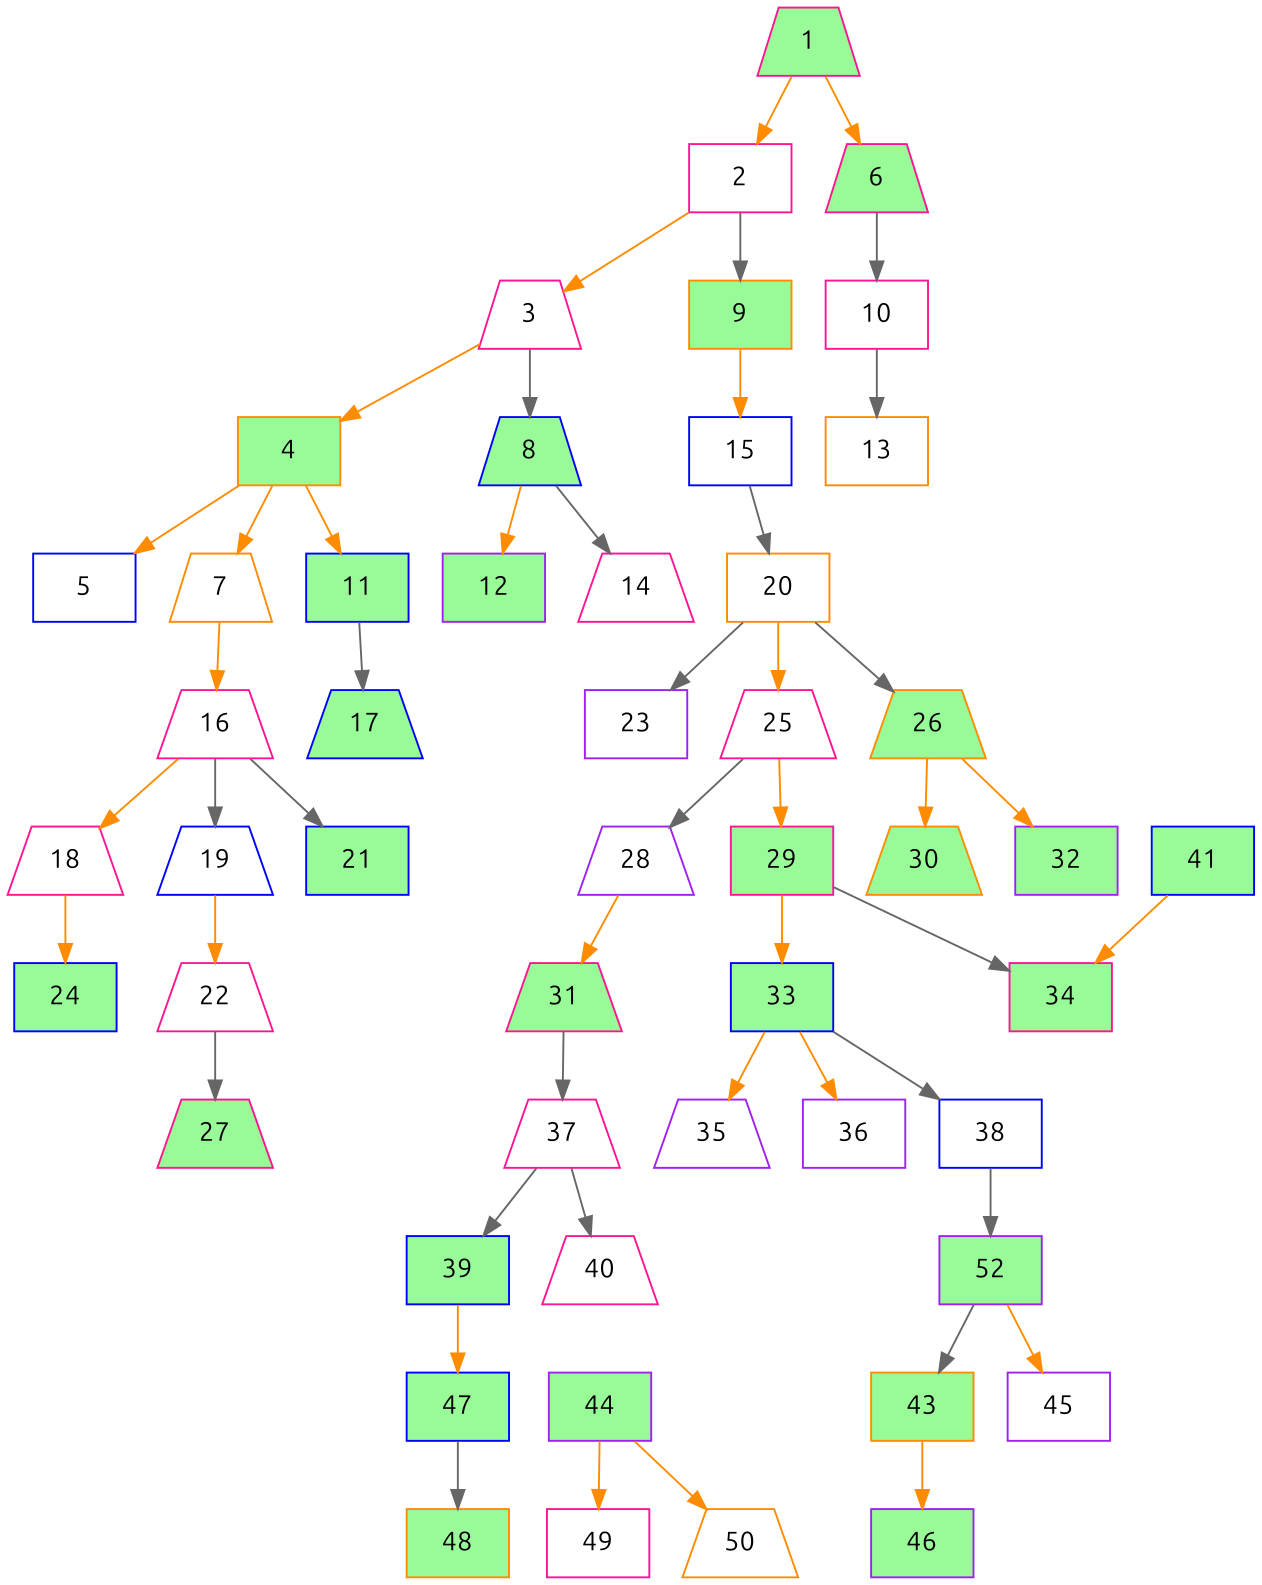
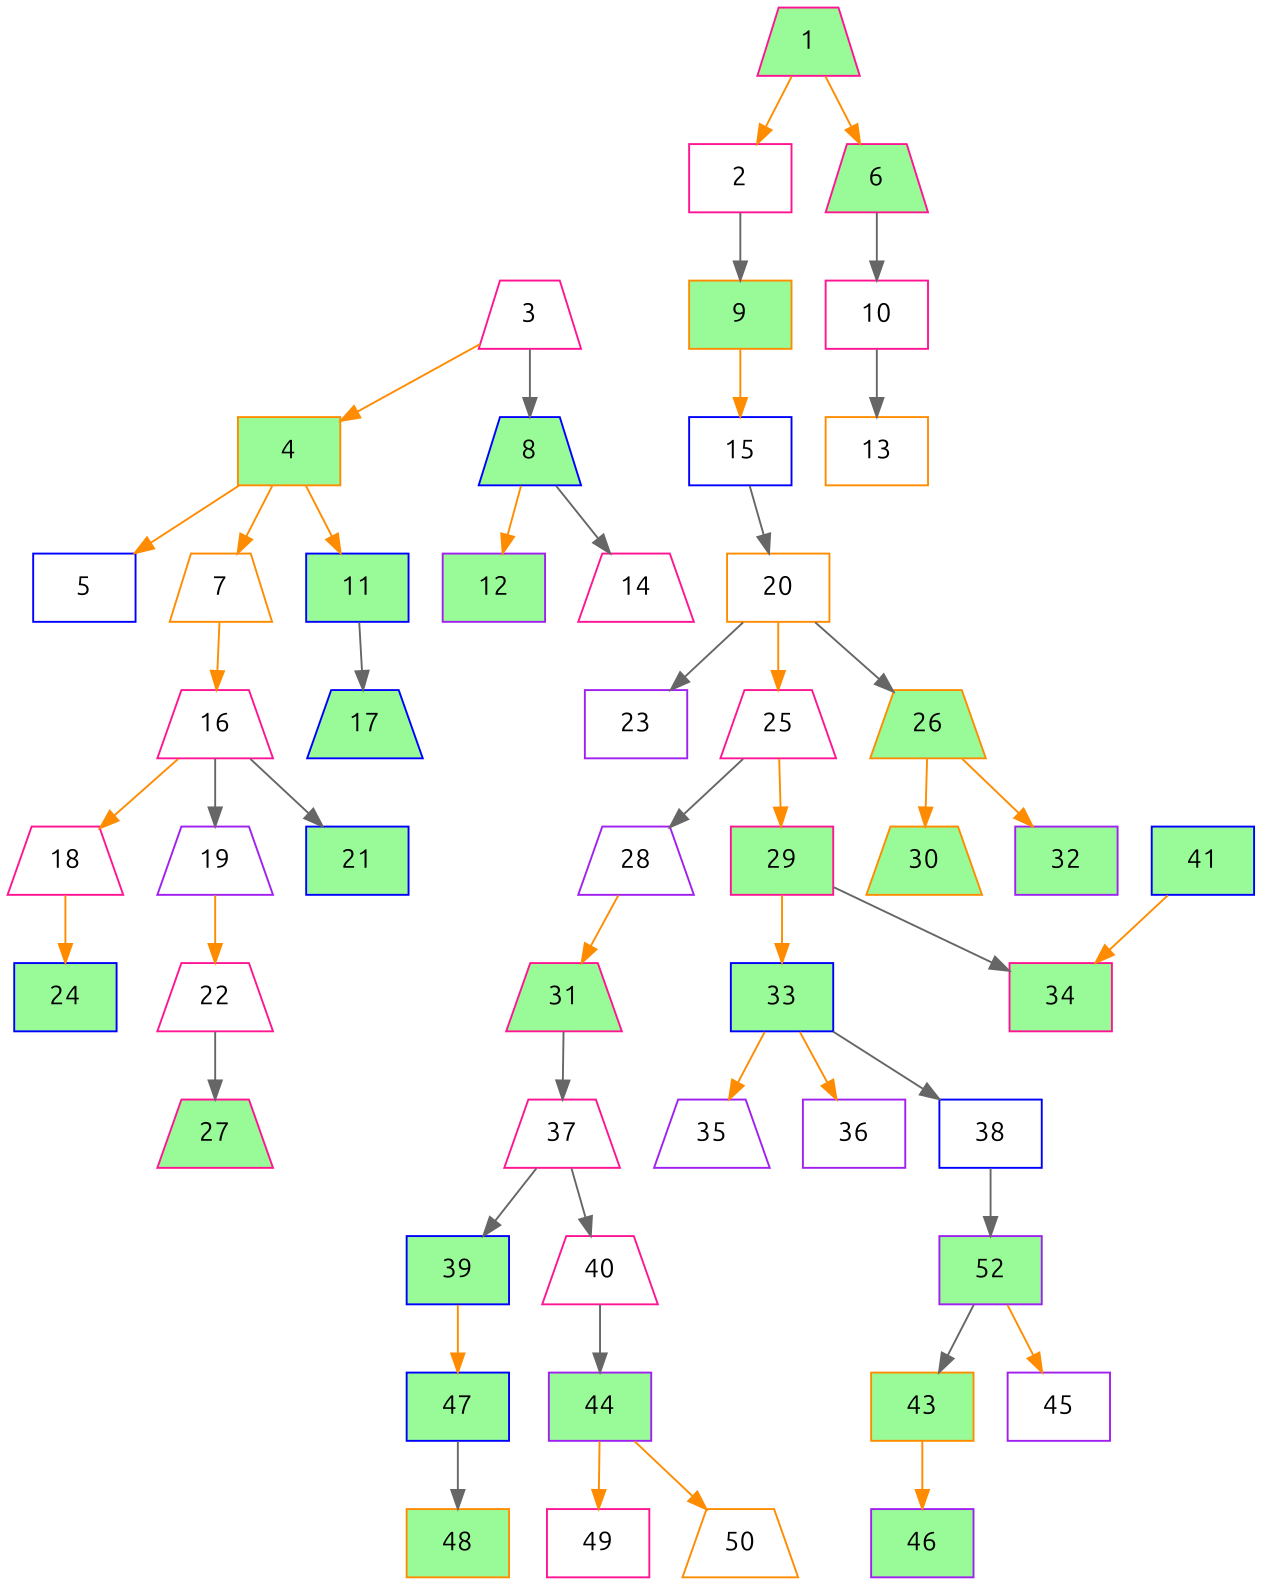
(634, 247) -> none
(215, 861) -> (215, 861)
none -> (600, 1329)
